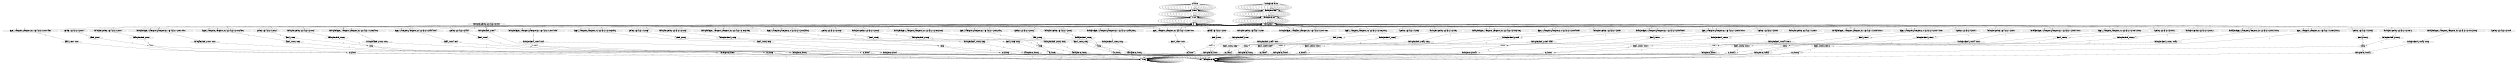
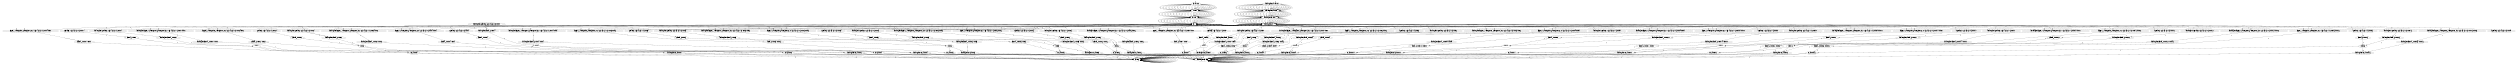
none -> (1325, 38)
